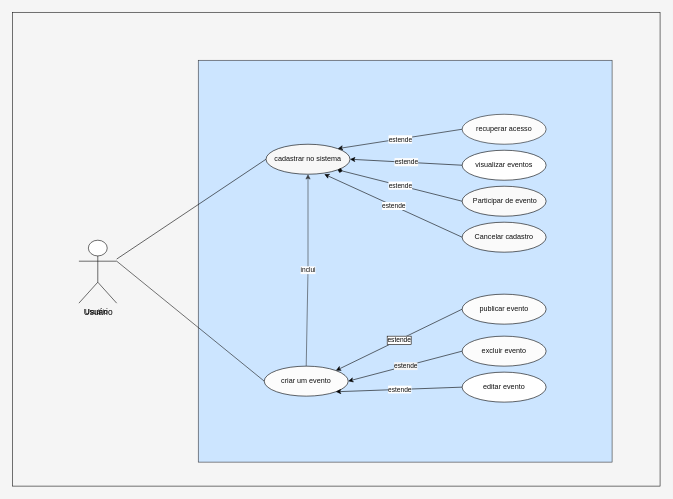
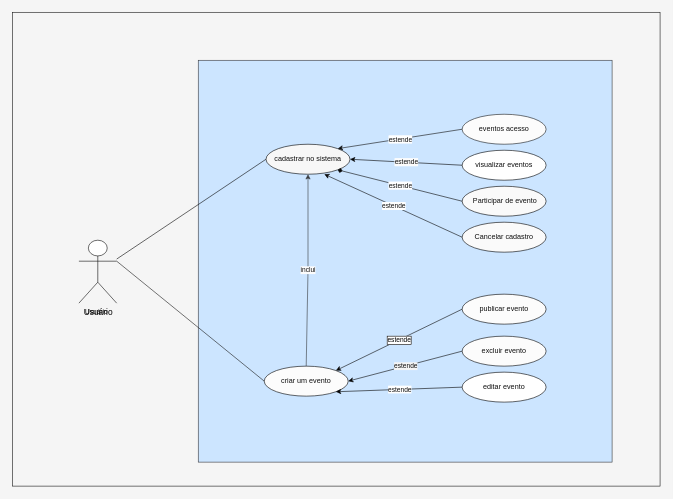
(504, 129) -> (504, 129)
